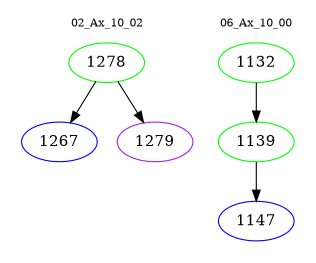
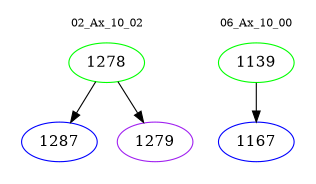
(256, 63) -> none
(59, 142) -> (59, 142)
(256, 221) -> (256, 142)
